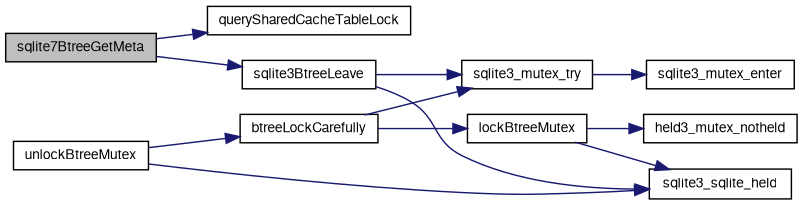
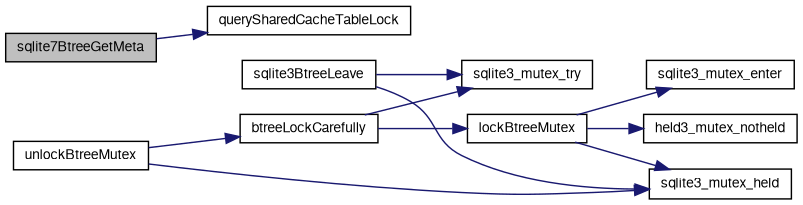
(192, 61) -> none
(612, 75) -> (617, 104)
(720, 184) -> (720, 184)
